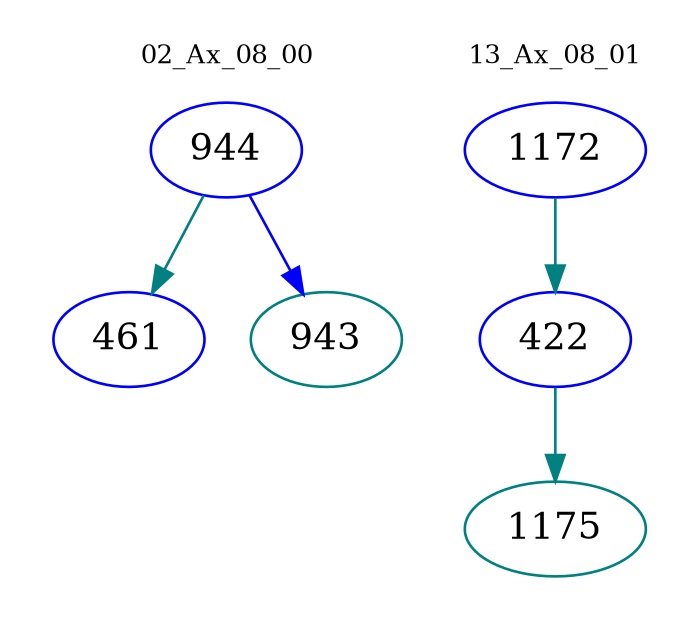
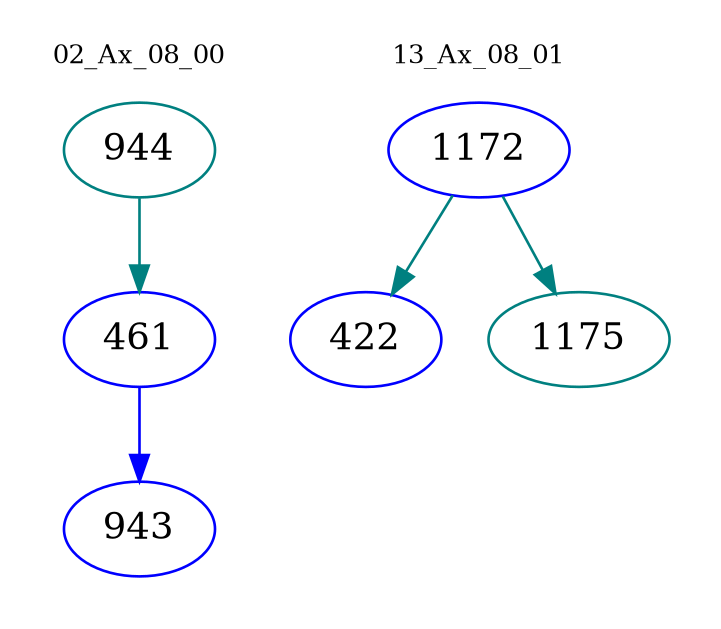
(226, 150) -> (139, 150)
(270, 233) -> (139, 421)
(326, 340) -> (139, 529)
(555, 421) -> (523, 233)
